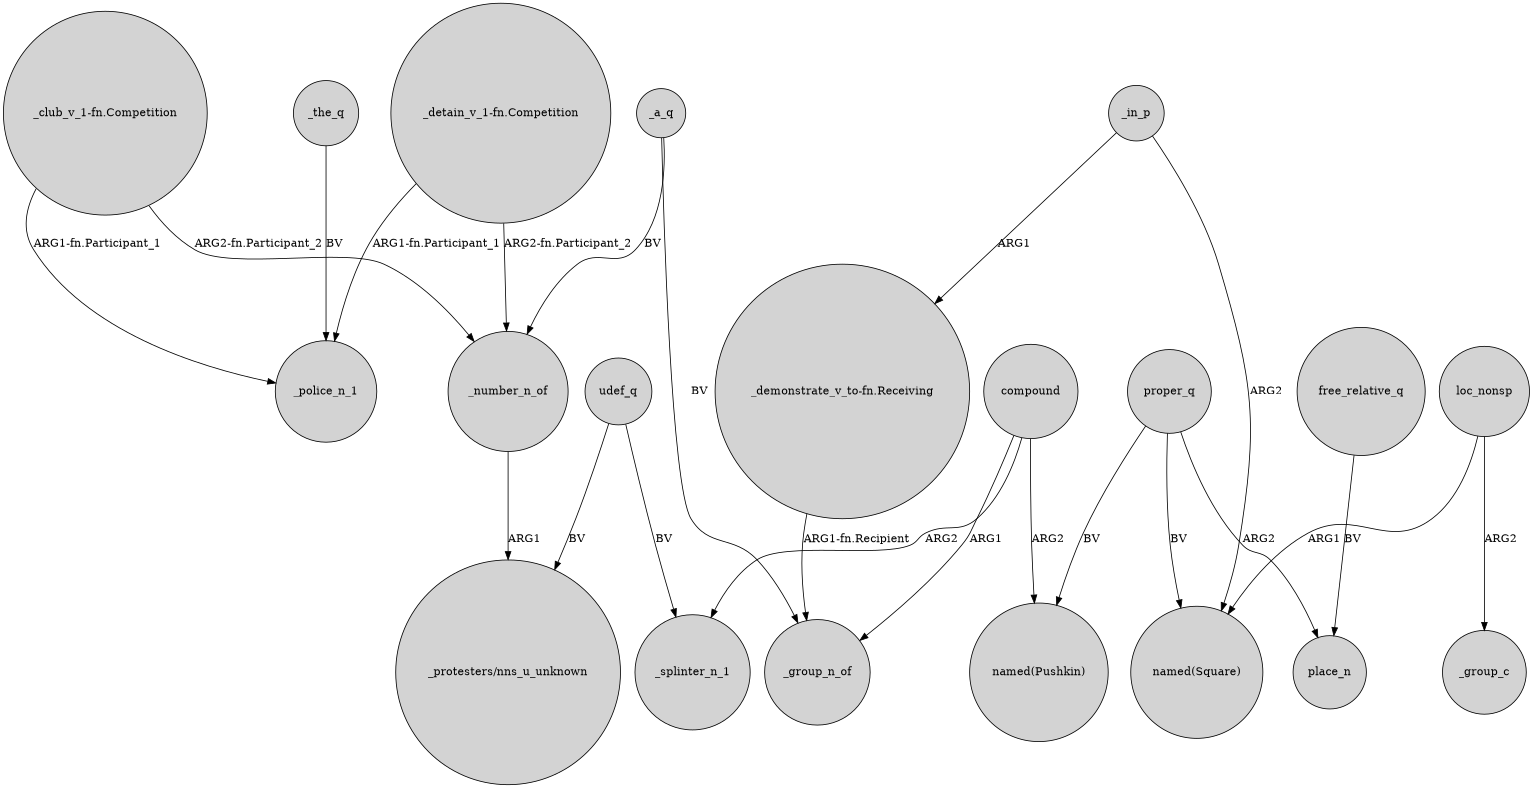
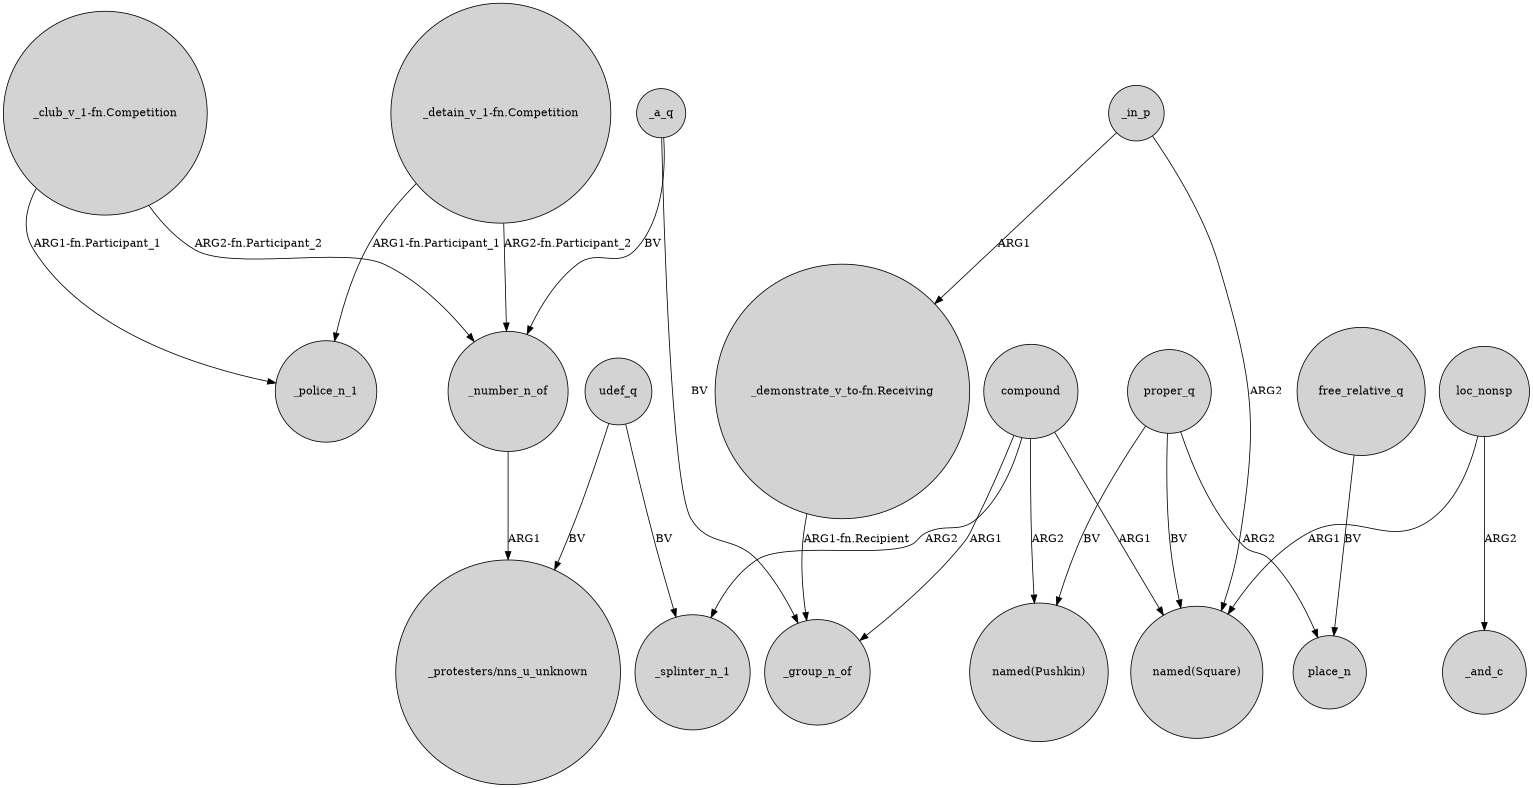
(326, 113) -> none
none -> (1107, 520)
(1484, 672) -> (1484, 672)
